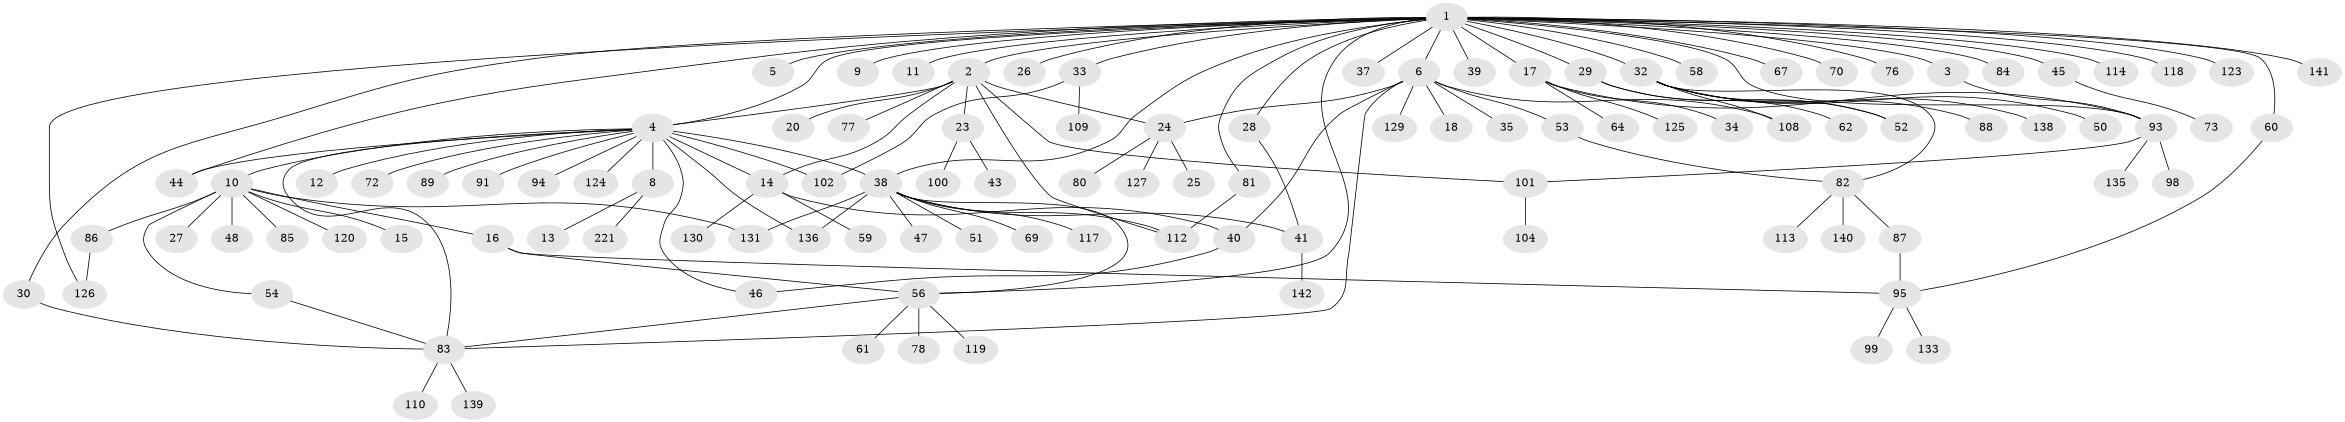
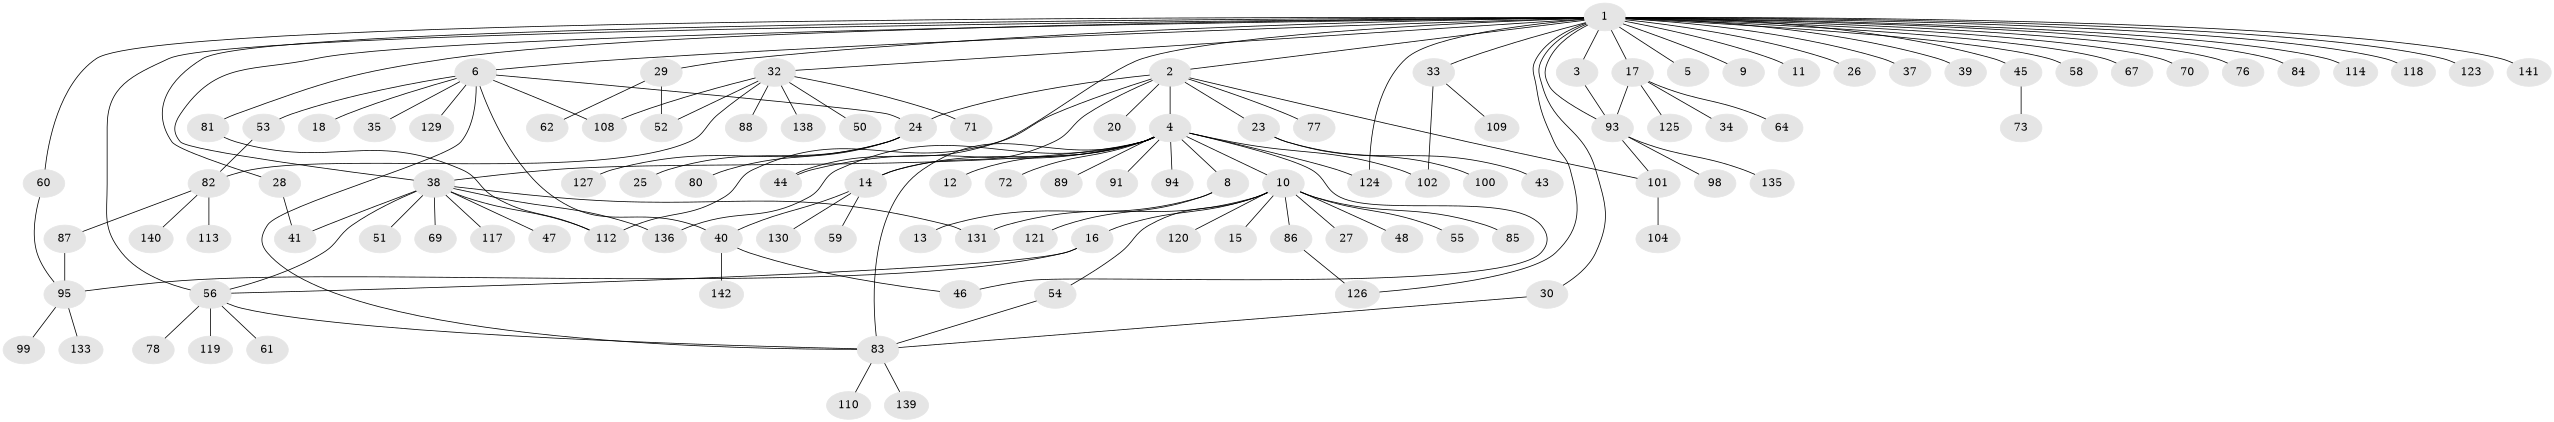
(1040, 34) -> (1435, 44)
none -> (971, 128)
(605, 239) -> (1035, 239)
none -> (1458, 239)
(1302, 269) -> (722, 267)
